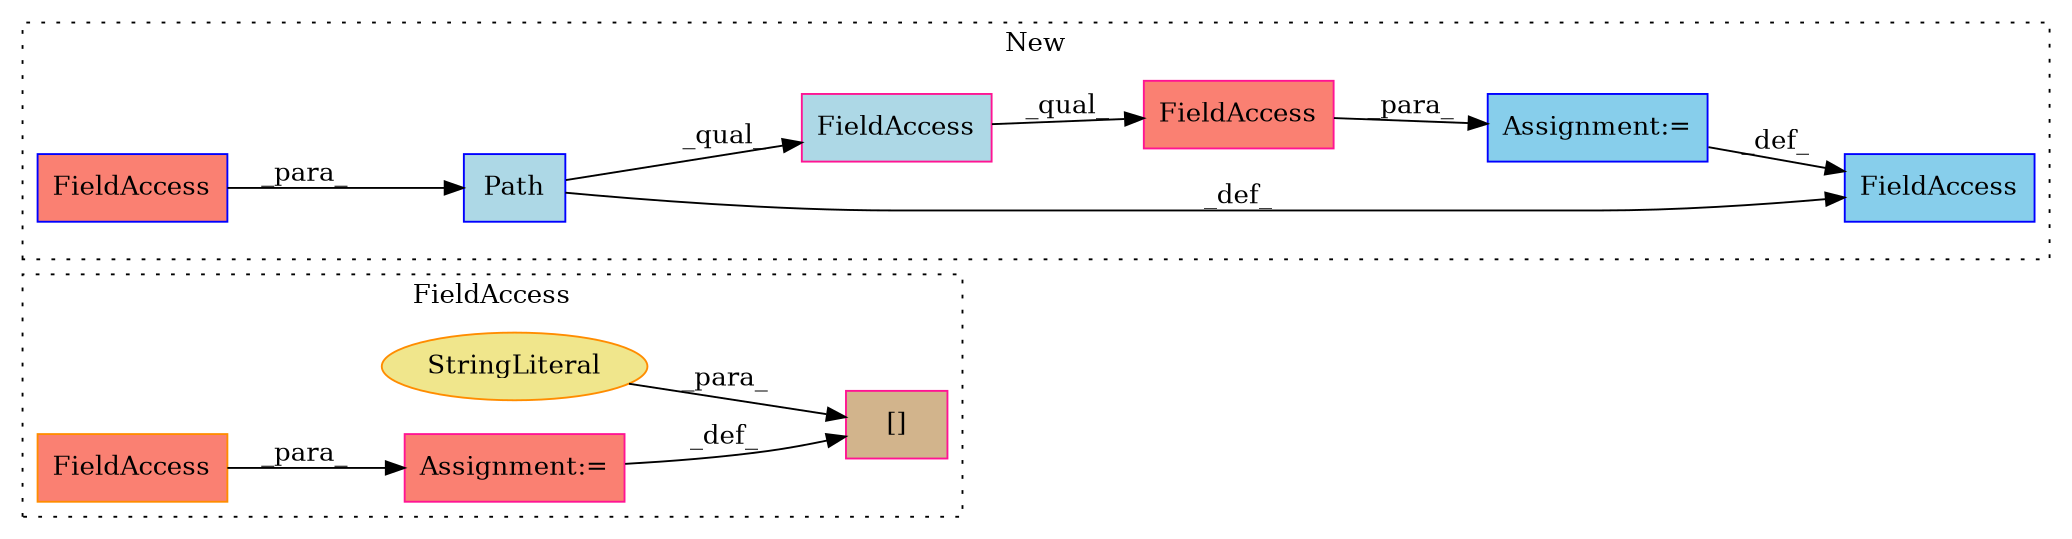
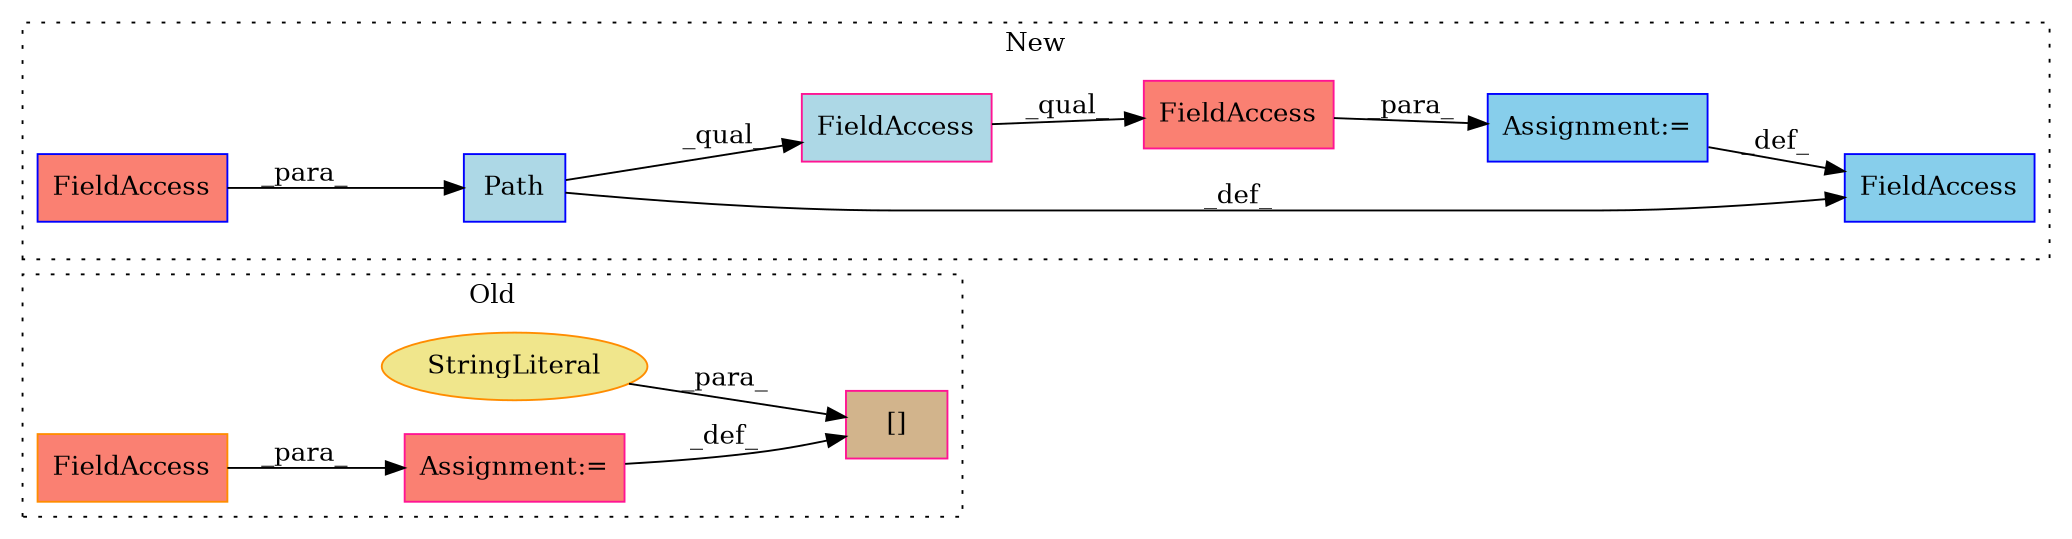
(493, 296) -> (493, 296)
